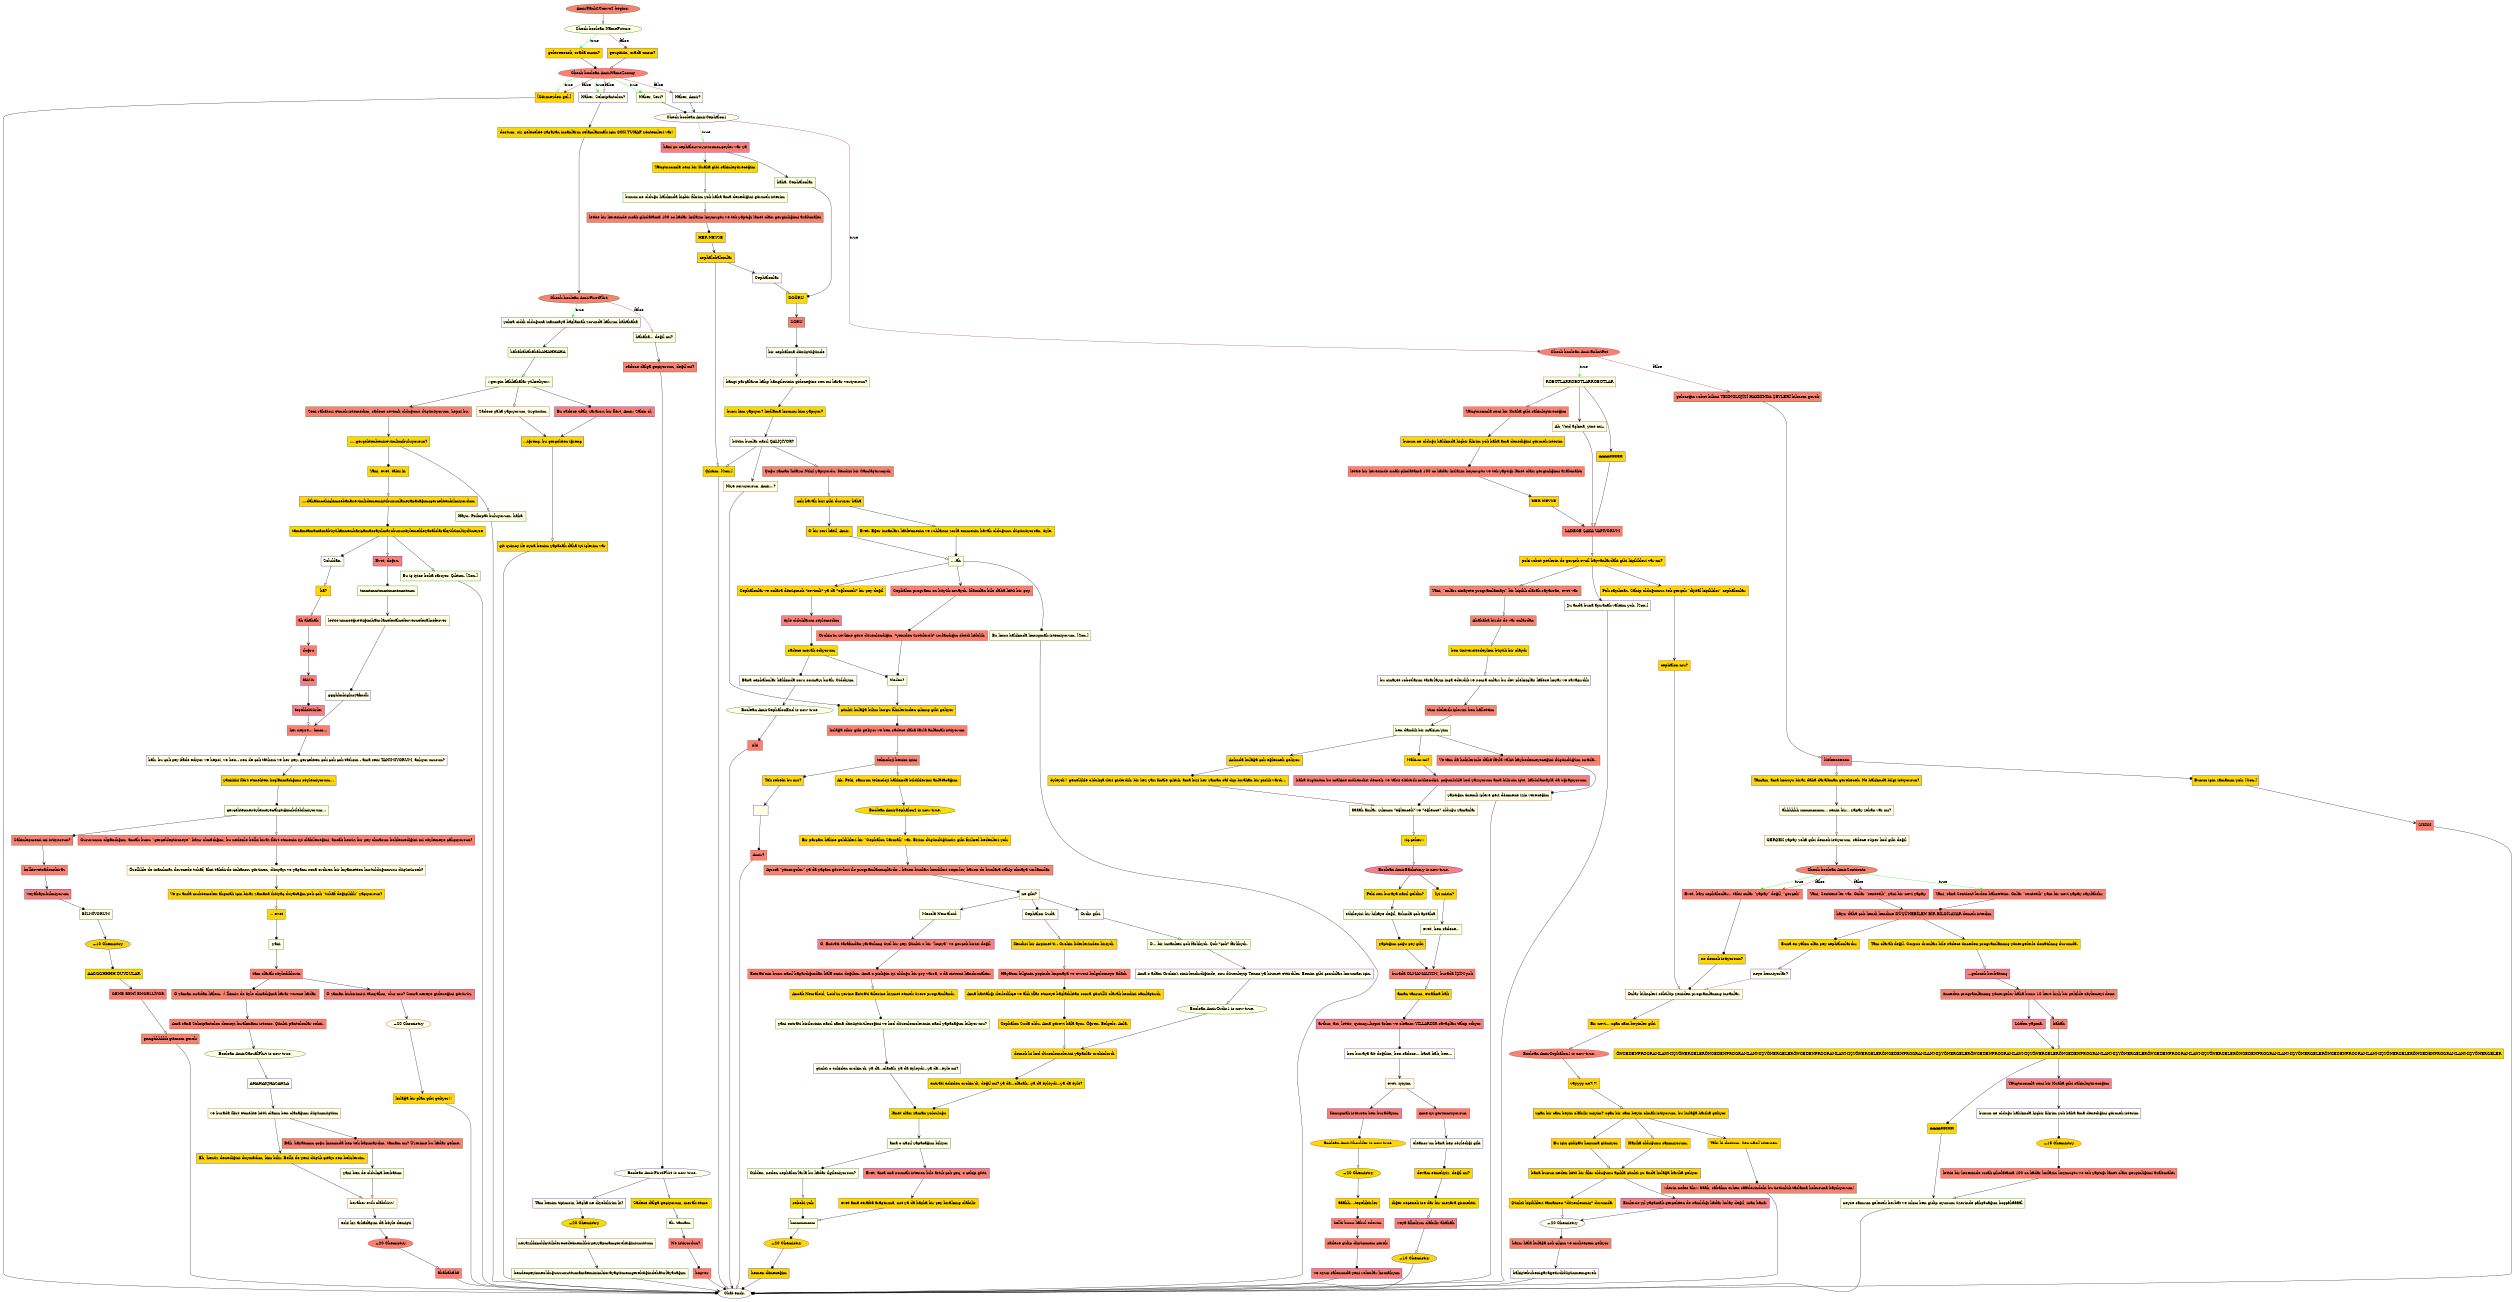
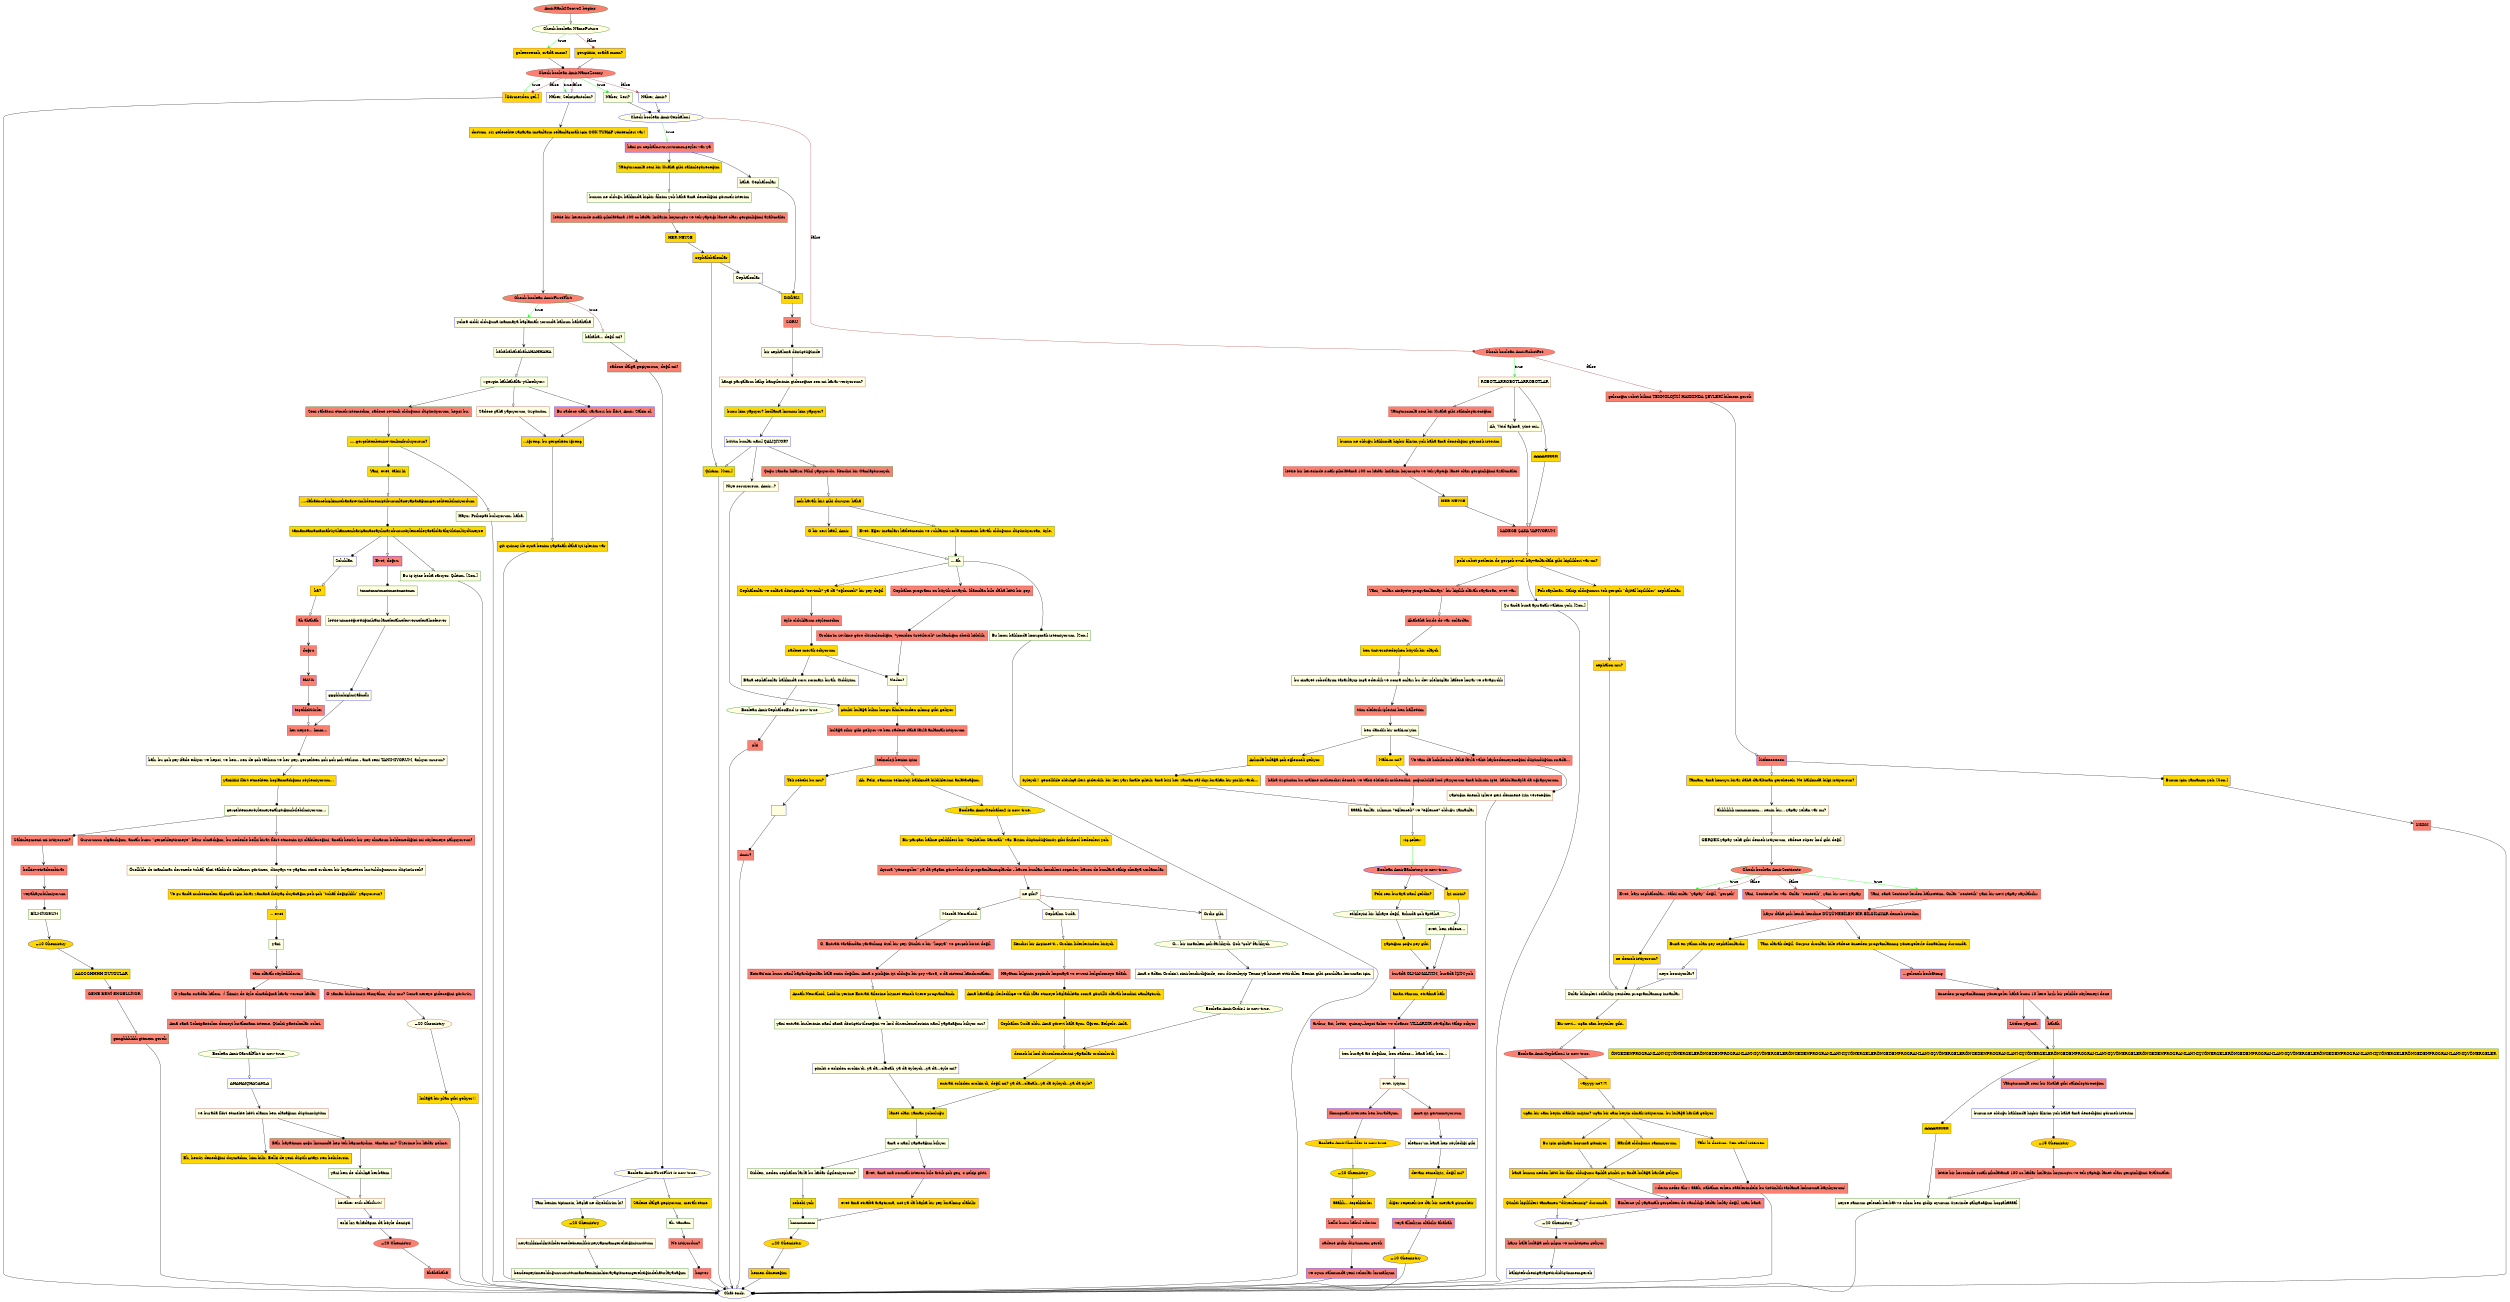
(854, 238) -> (816, 238)
(639, 310) -> (594, 310)
(1414, 854) -> (1413, 854)
(1391, 914) -> (1394, 914)
(1199, 944) -> (1221, 944)
(1729, 984) -> (1652, 984)
